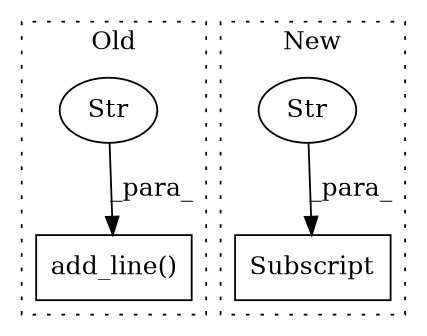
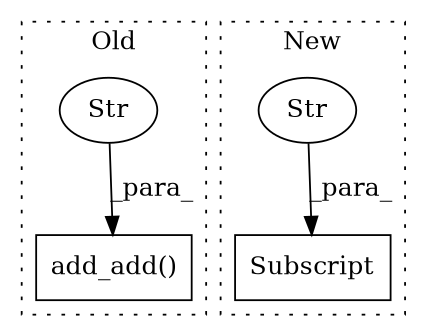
(114, 268) -> (114, 268)
